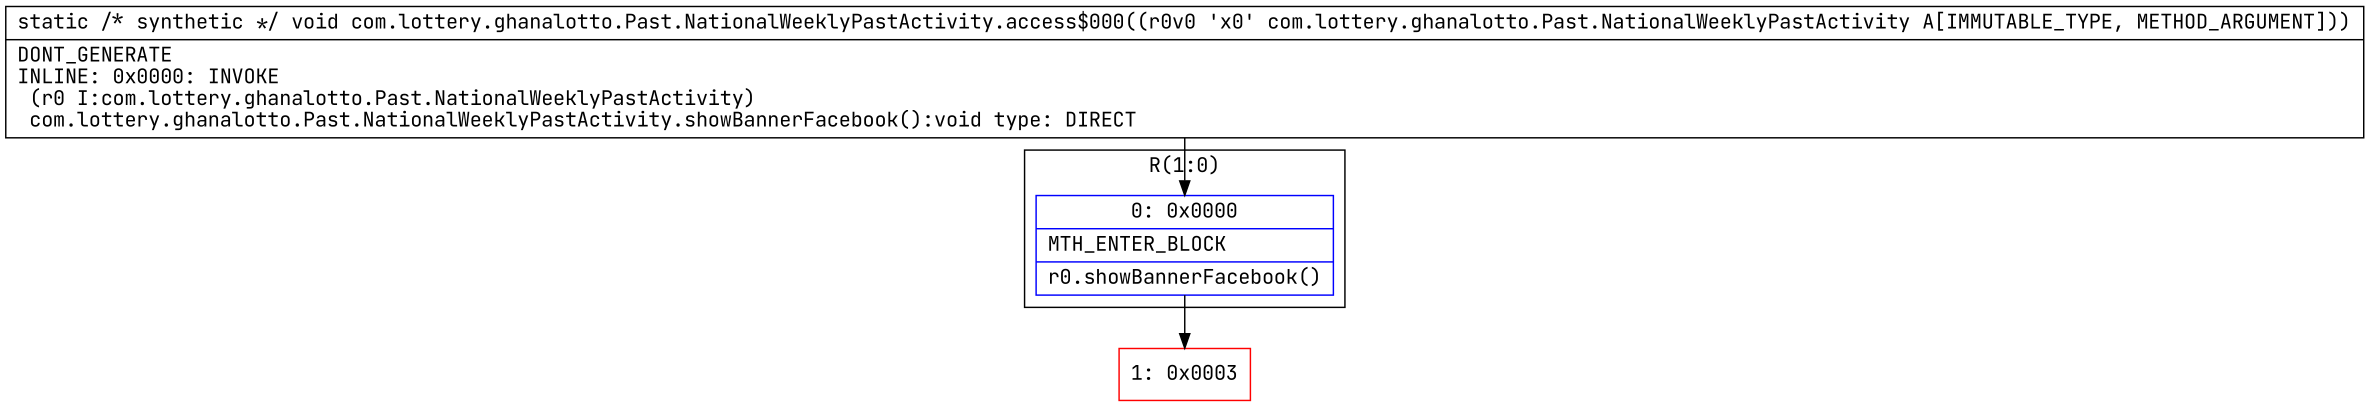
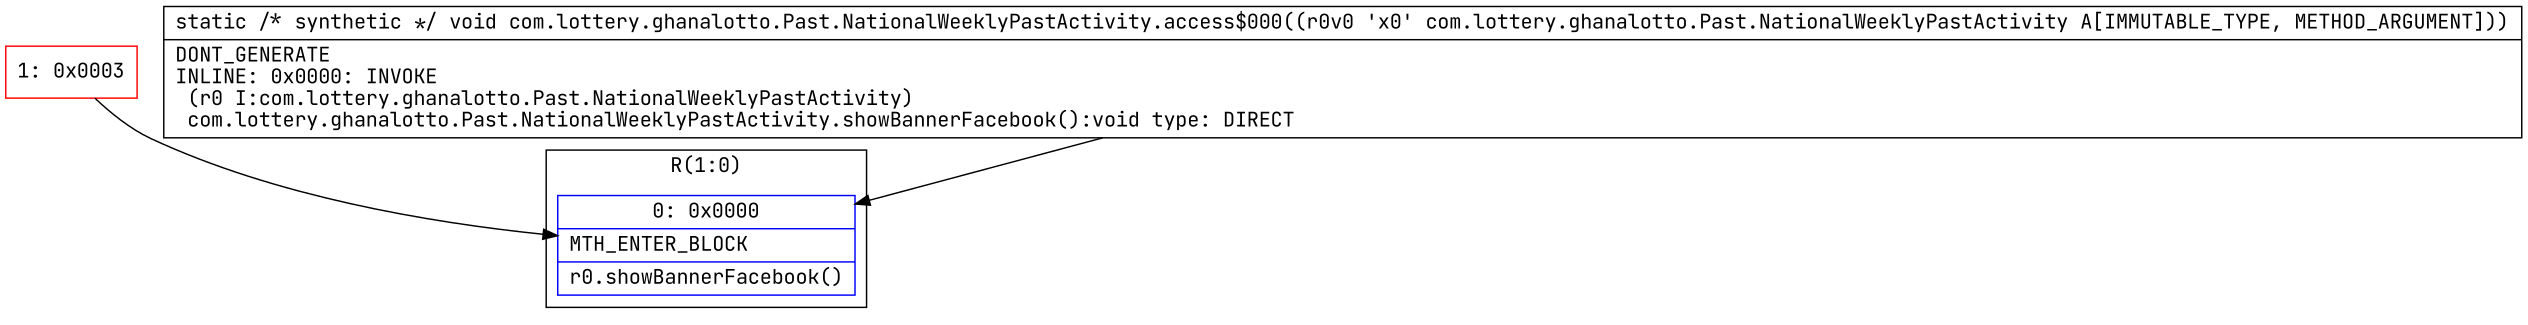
(1185, 316) -> (309, 194)
